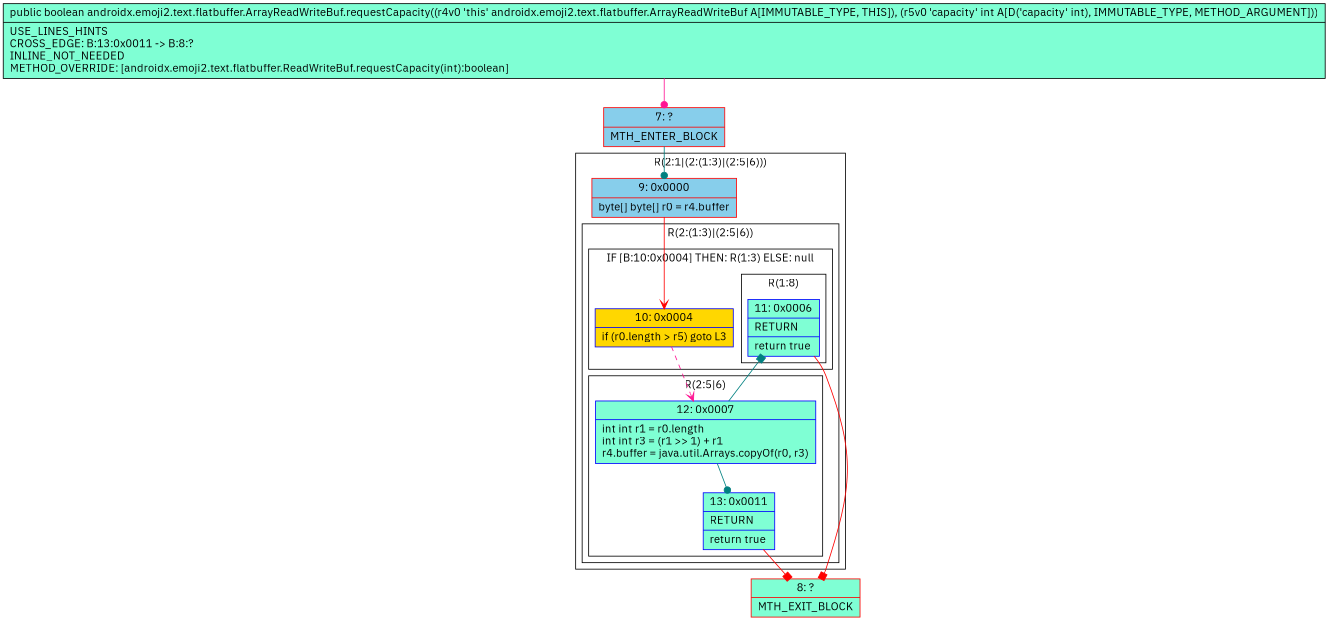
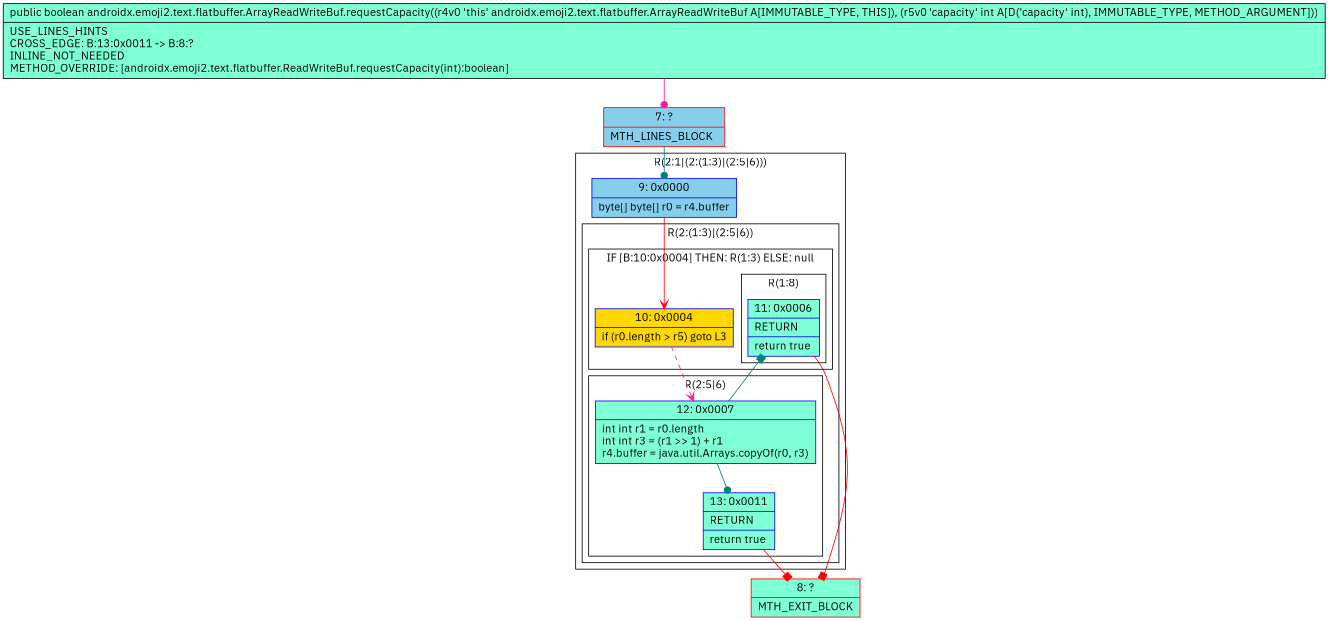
(664, 136) -> (662, 136)
(664, 198) -> (664, 198)
